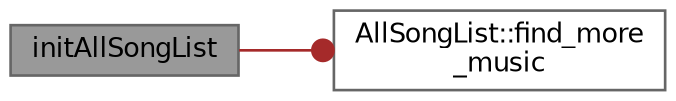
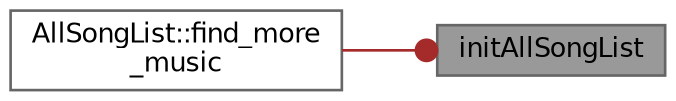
(275, 50) -> (379, 50)
